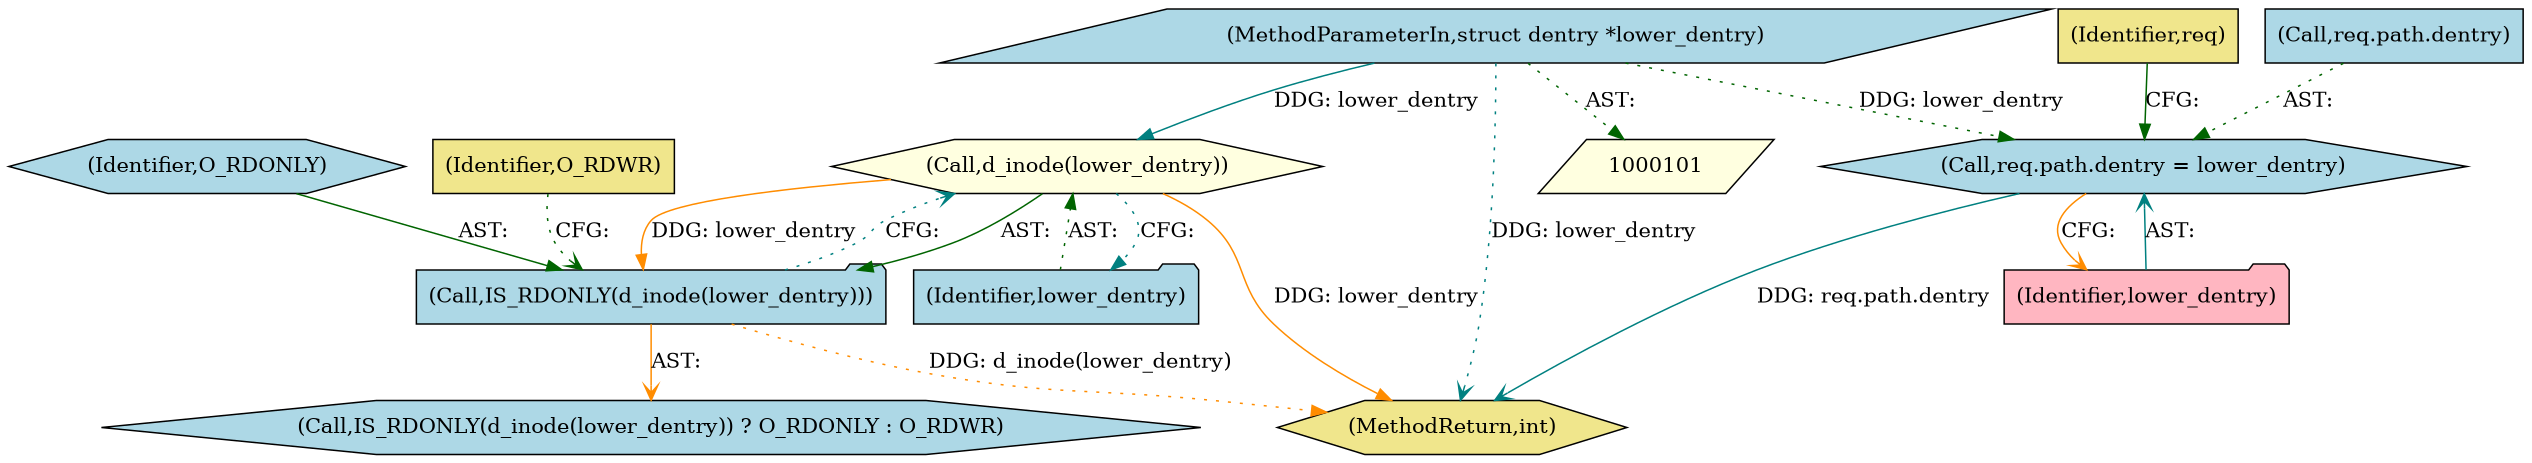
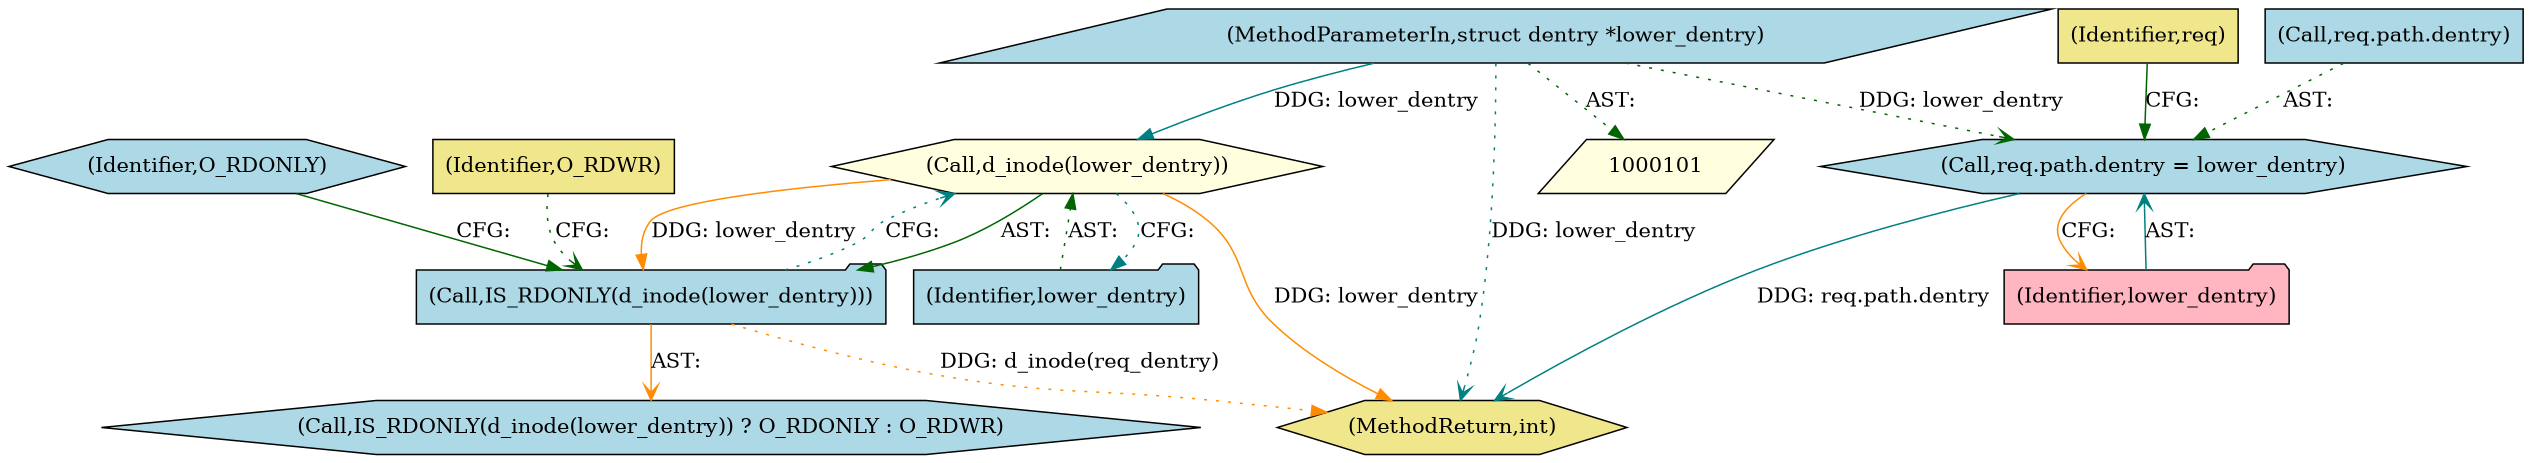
(1812, 100) -> (1812, 100)
(487, 232) -> (487, 232)
(1080, 362) -> (1080, 362)
